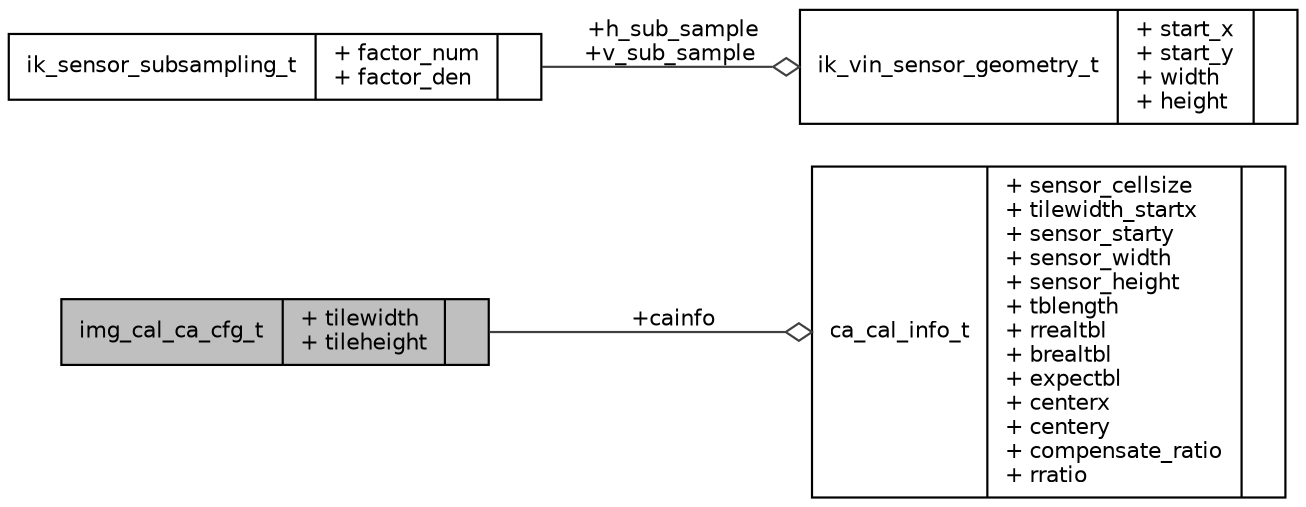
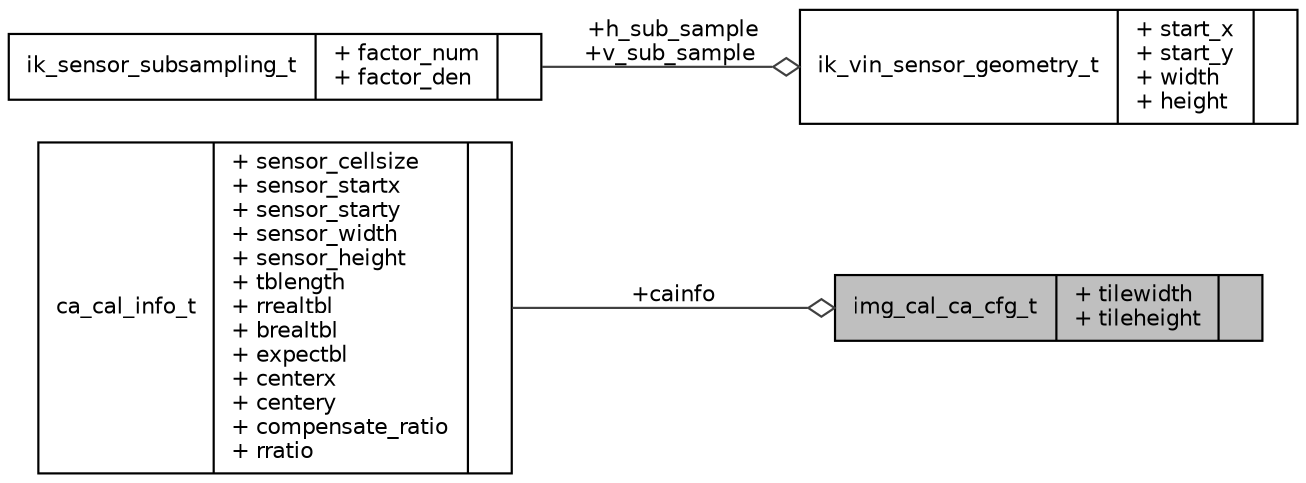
(1101, 210) -> (317, 186)
(637, 332) -> (660, 308)
